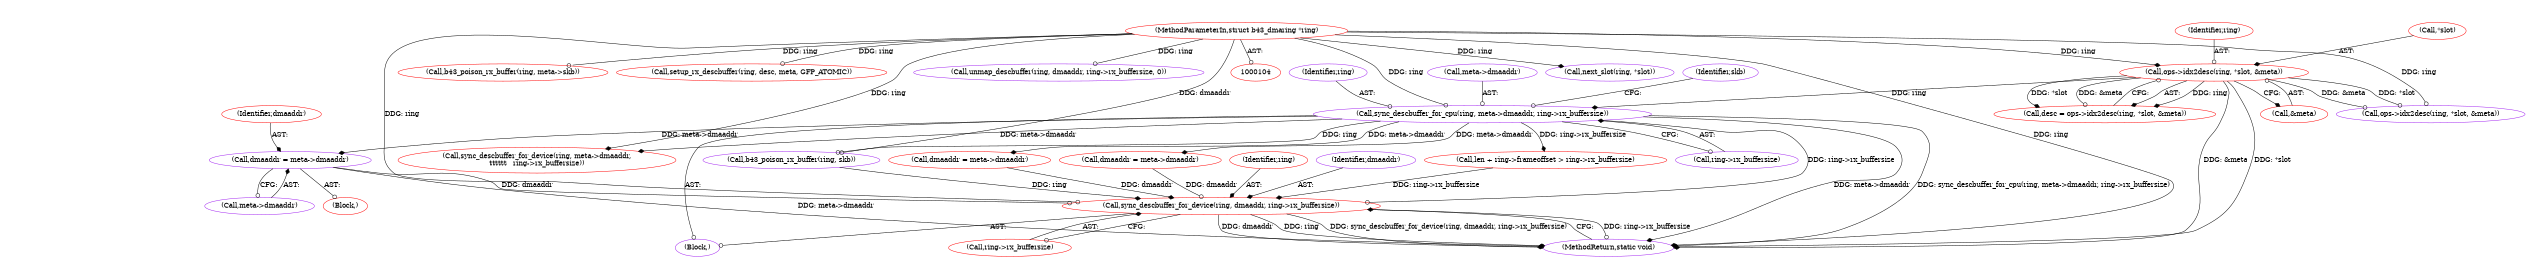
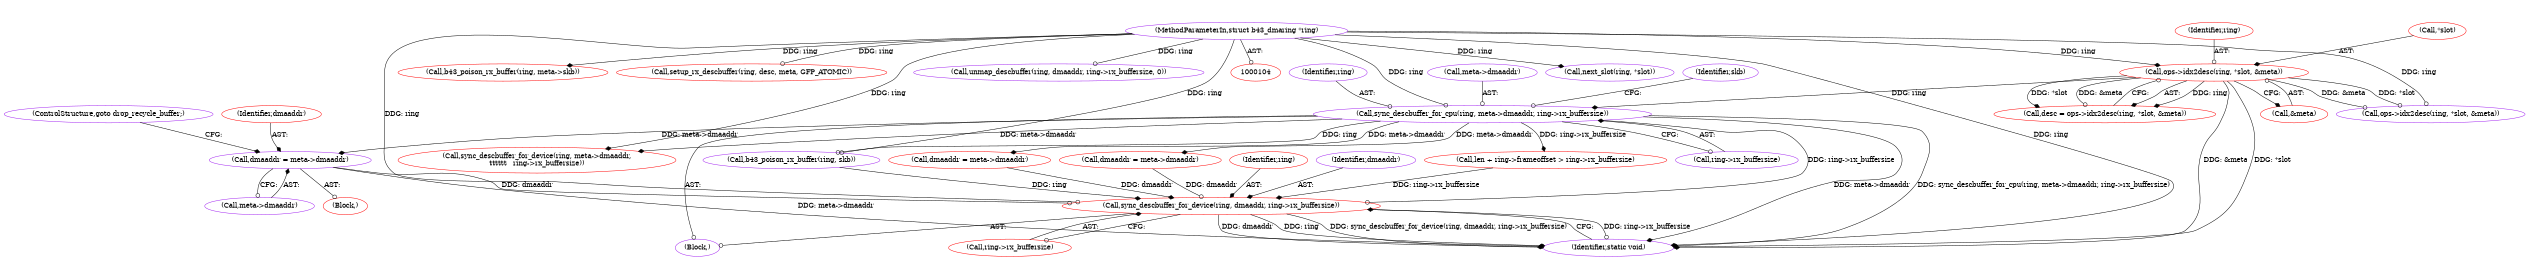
(1237, 31) -> (1237, 31)
(810, 47) -> (810, 47)
(1205, 93) -> (1205, 93)
none -> (109, 114)
(1608, 248) -> (1608, 248)
